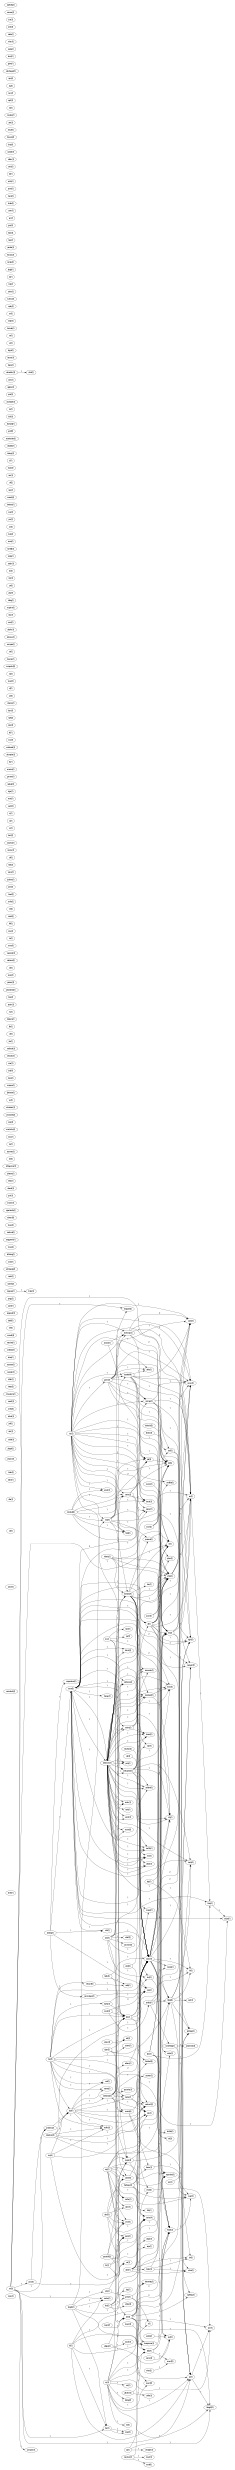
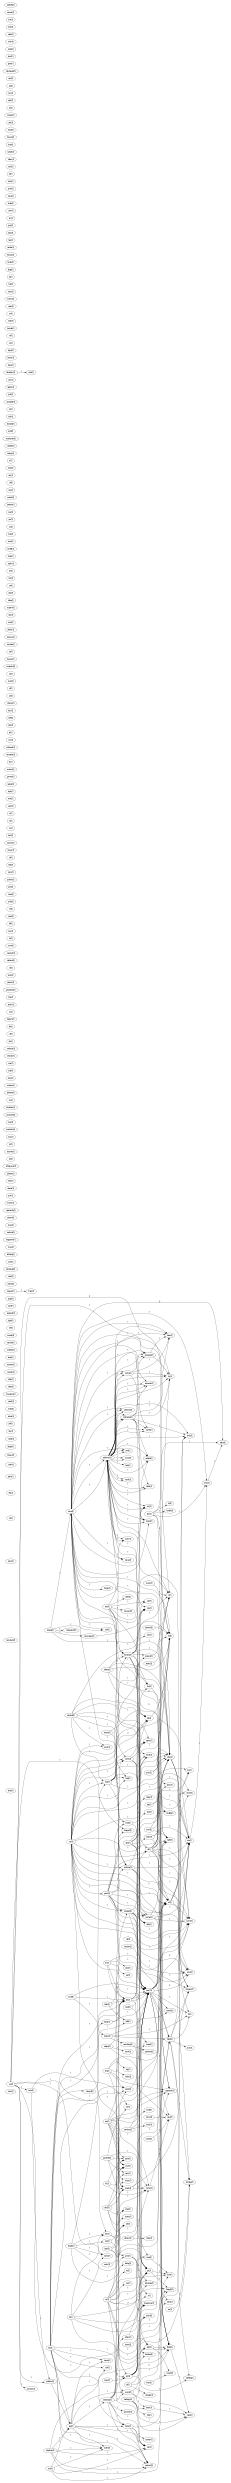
(162, 1431) -> none
